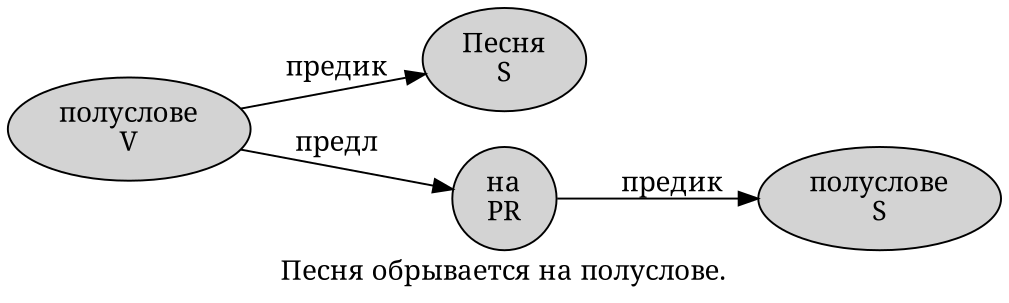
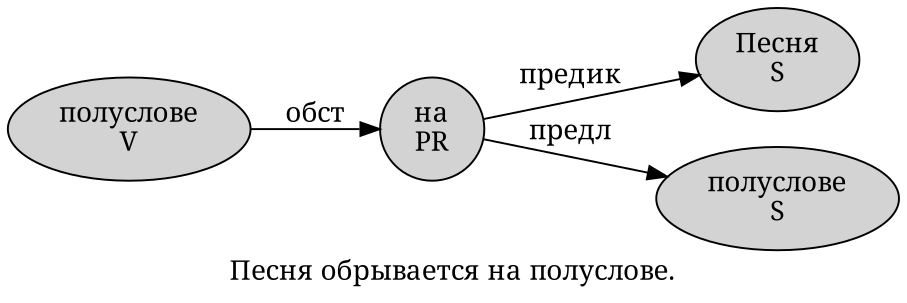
(323, 93) -> (582, 99)
(337, 144) -> (315, 115)
(672, 184) -> (570, 132)
